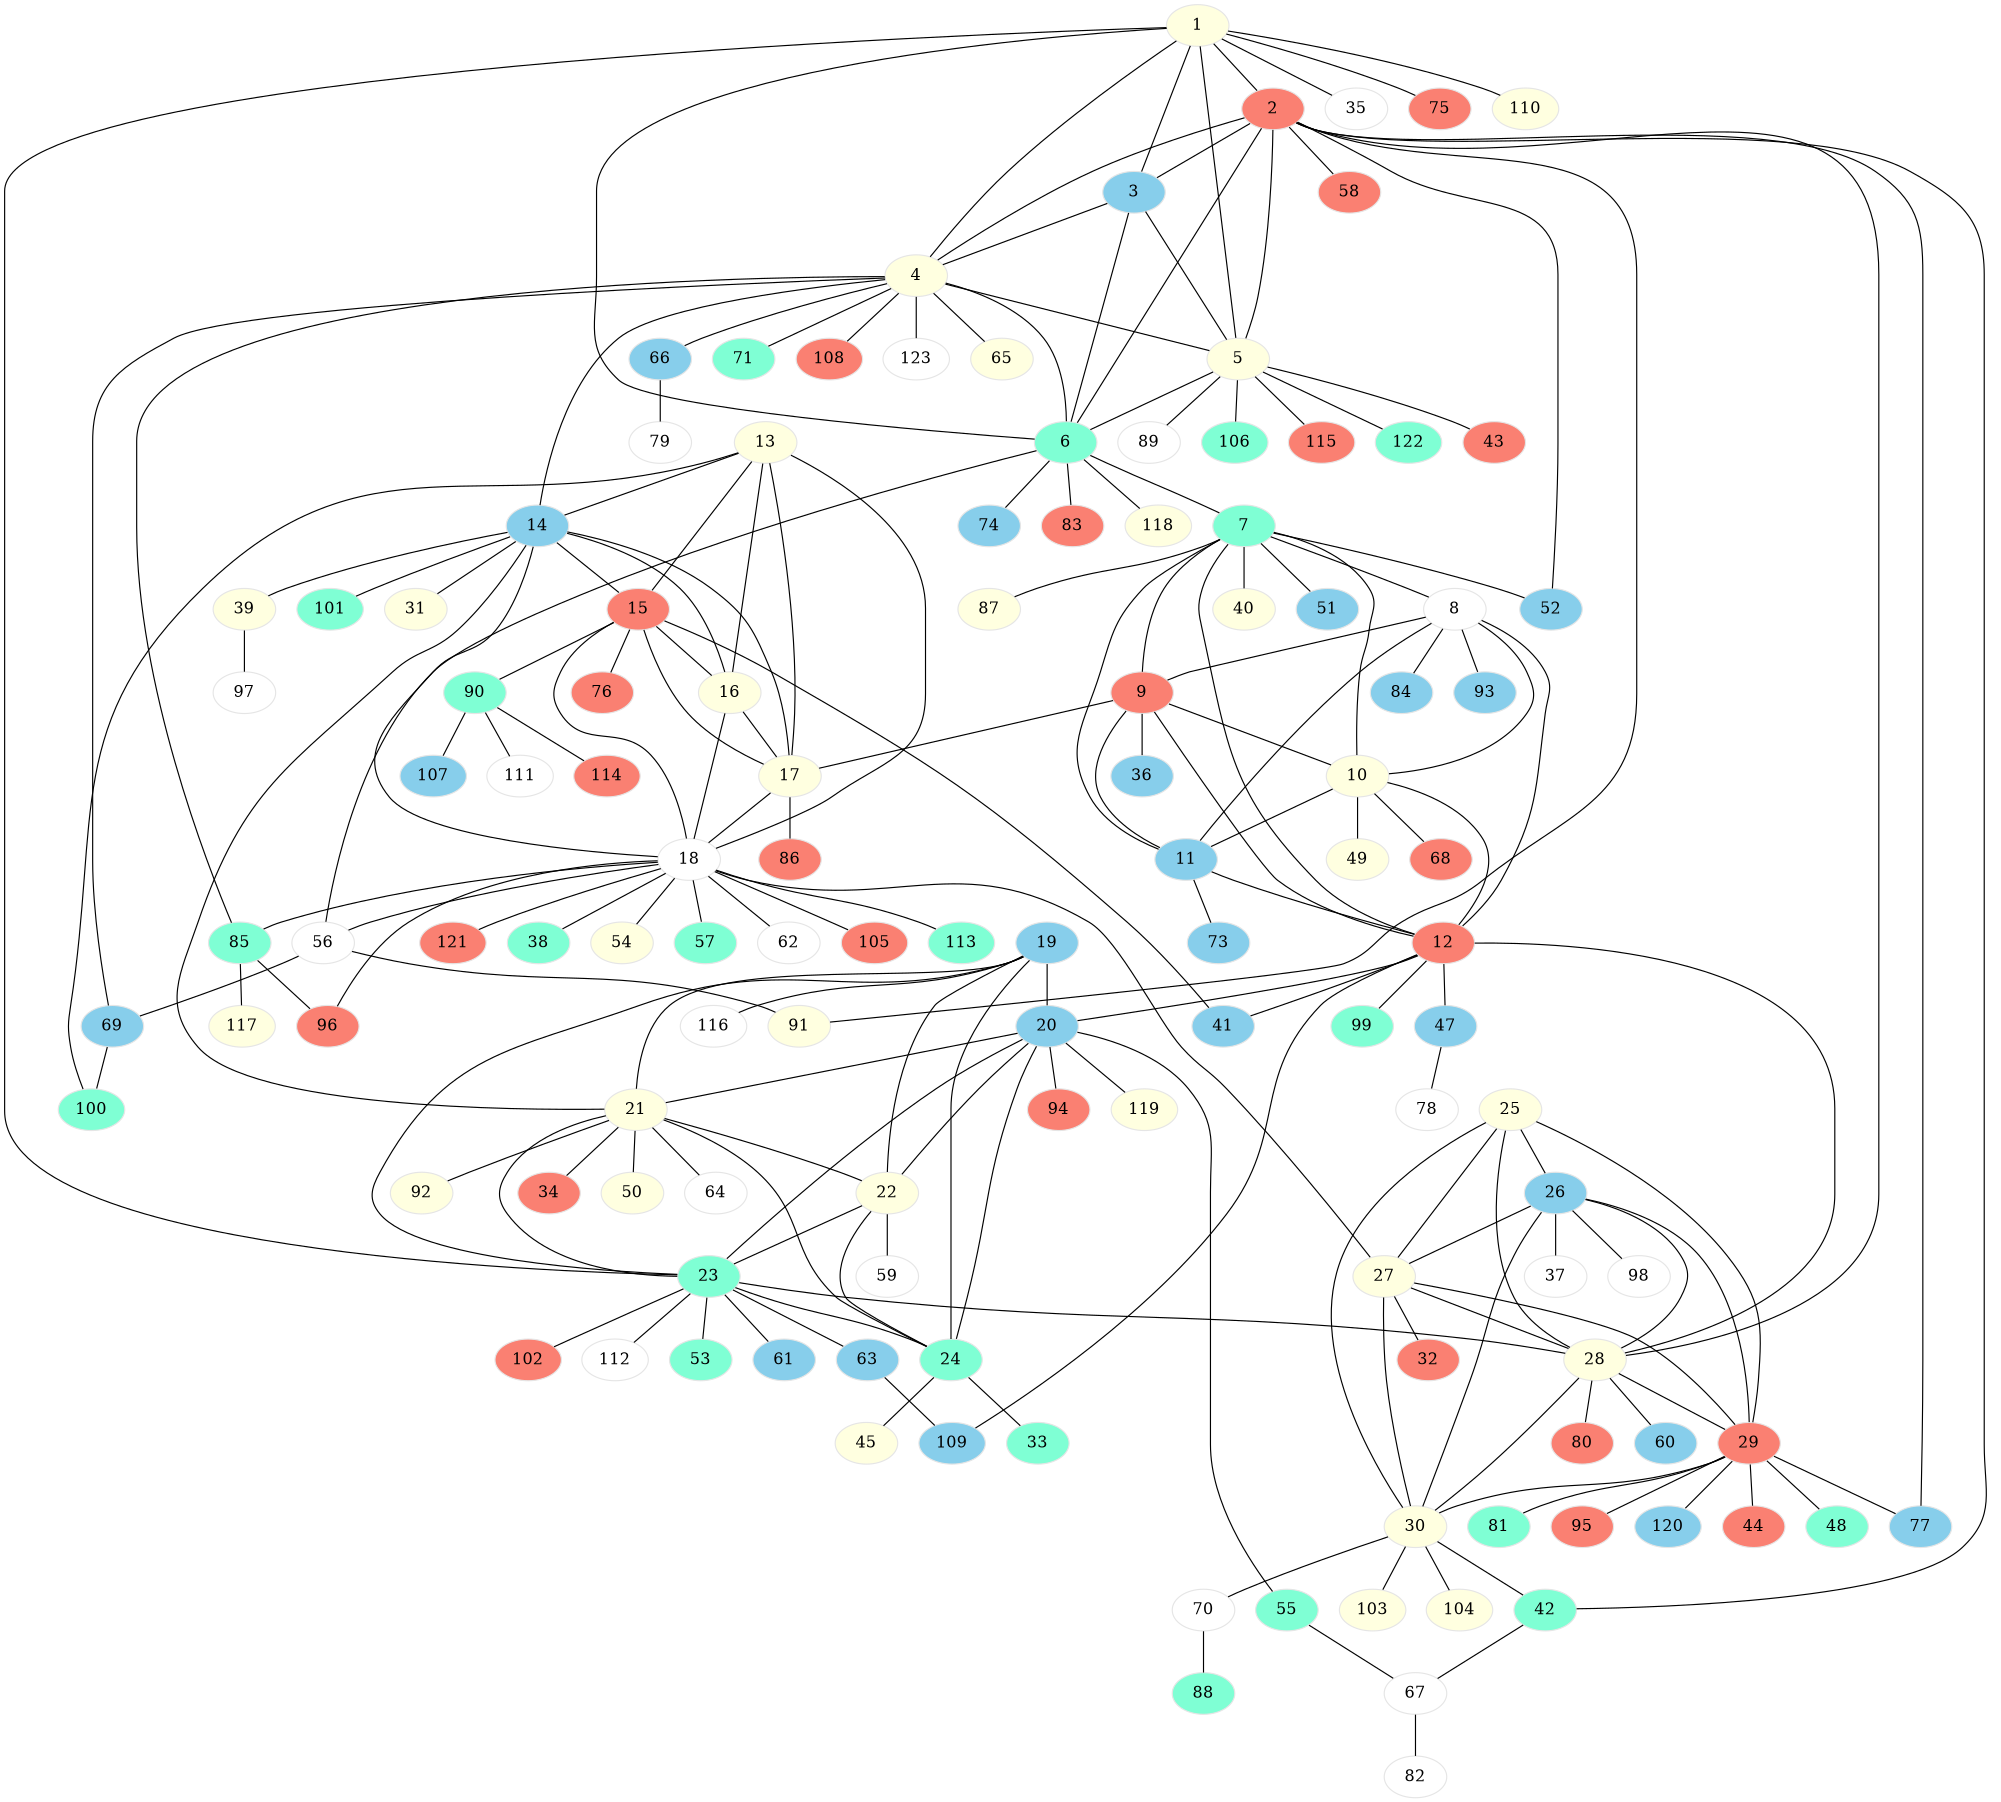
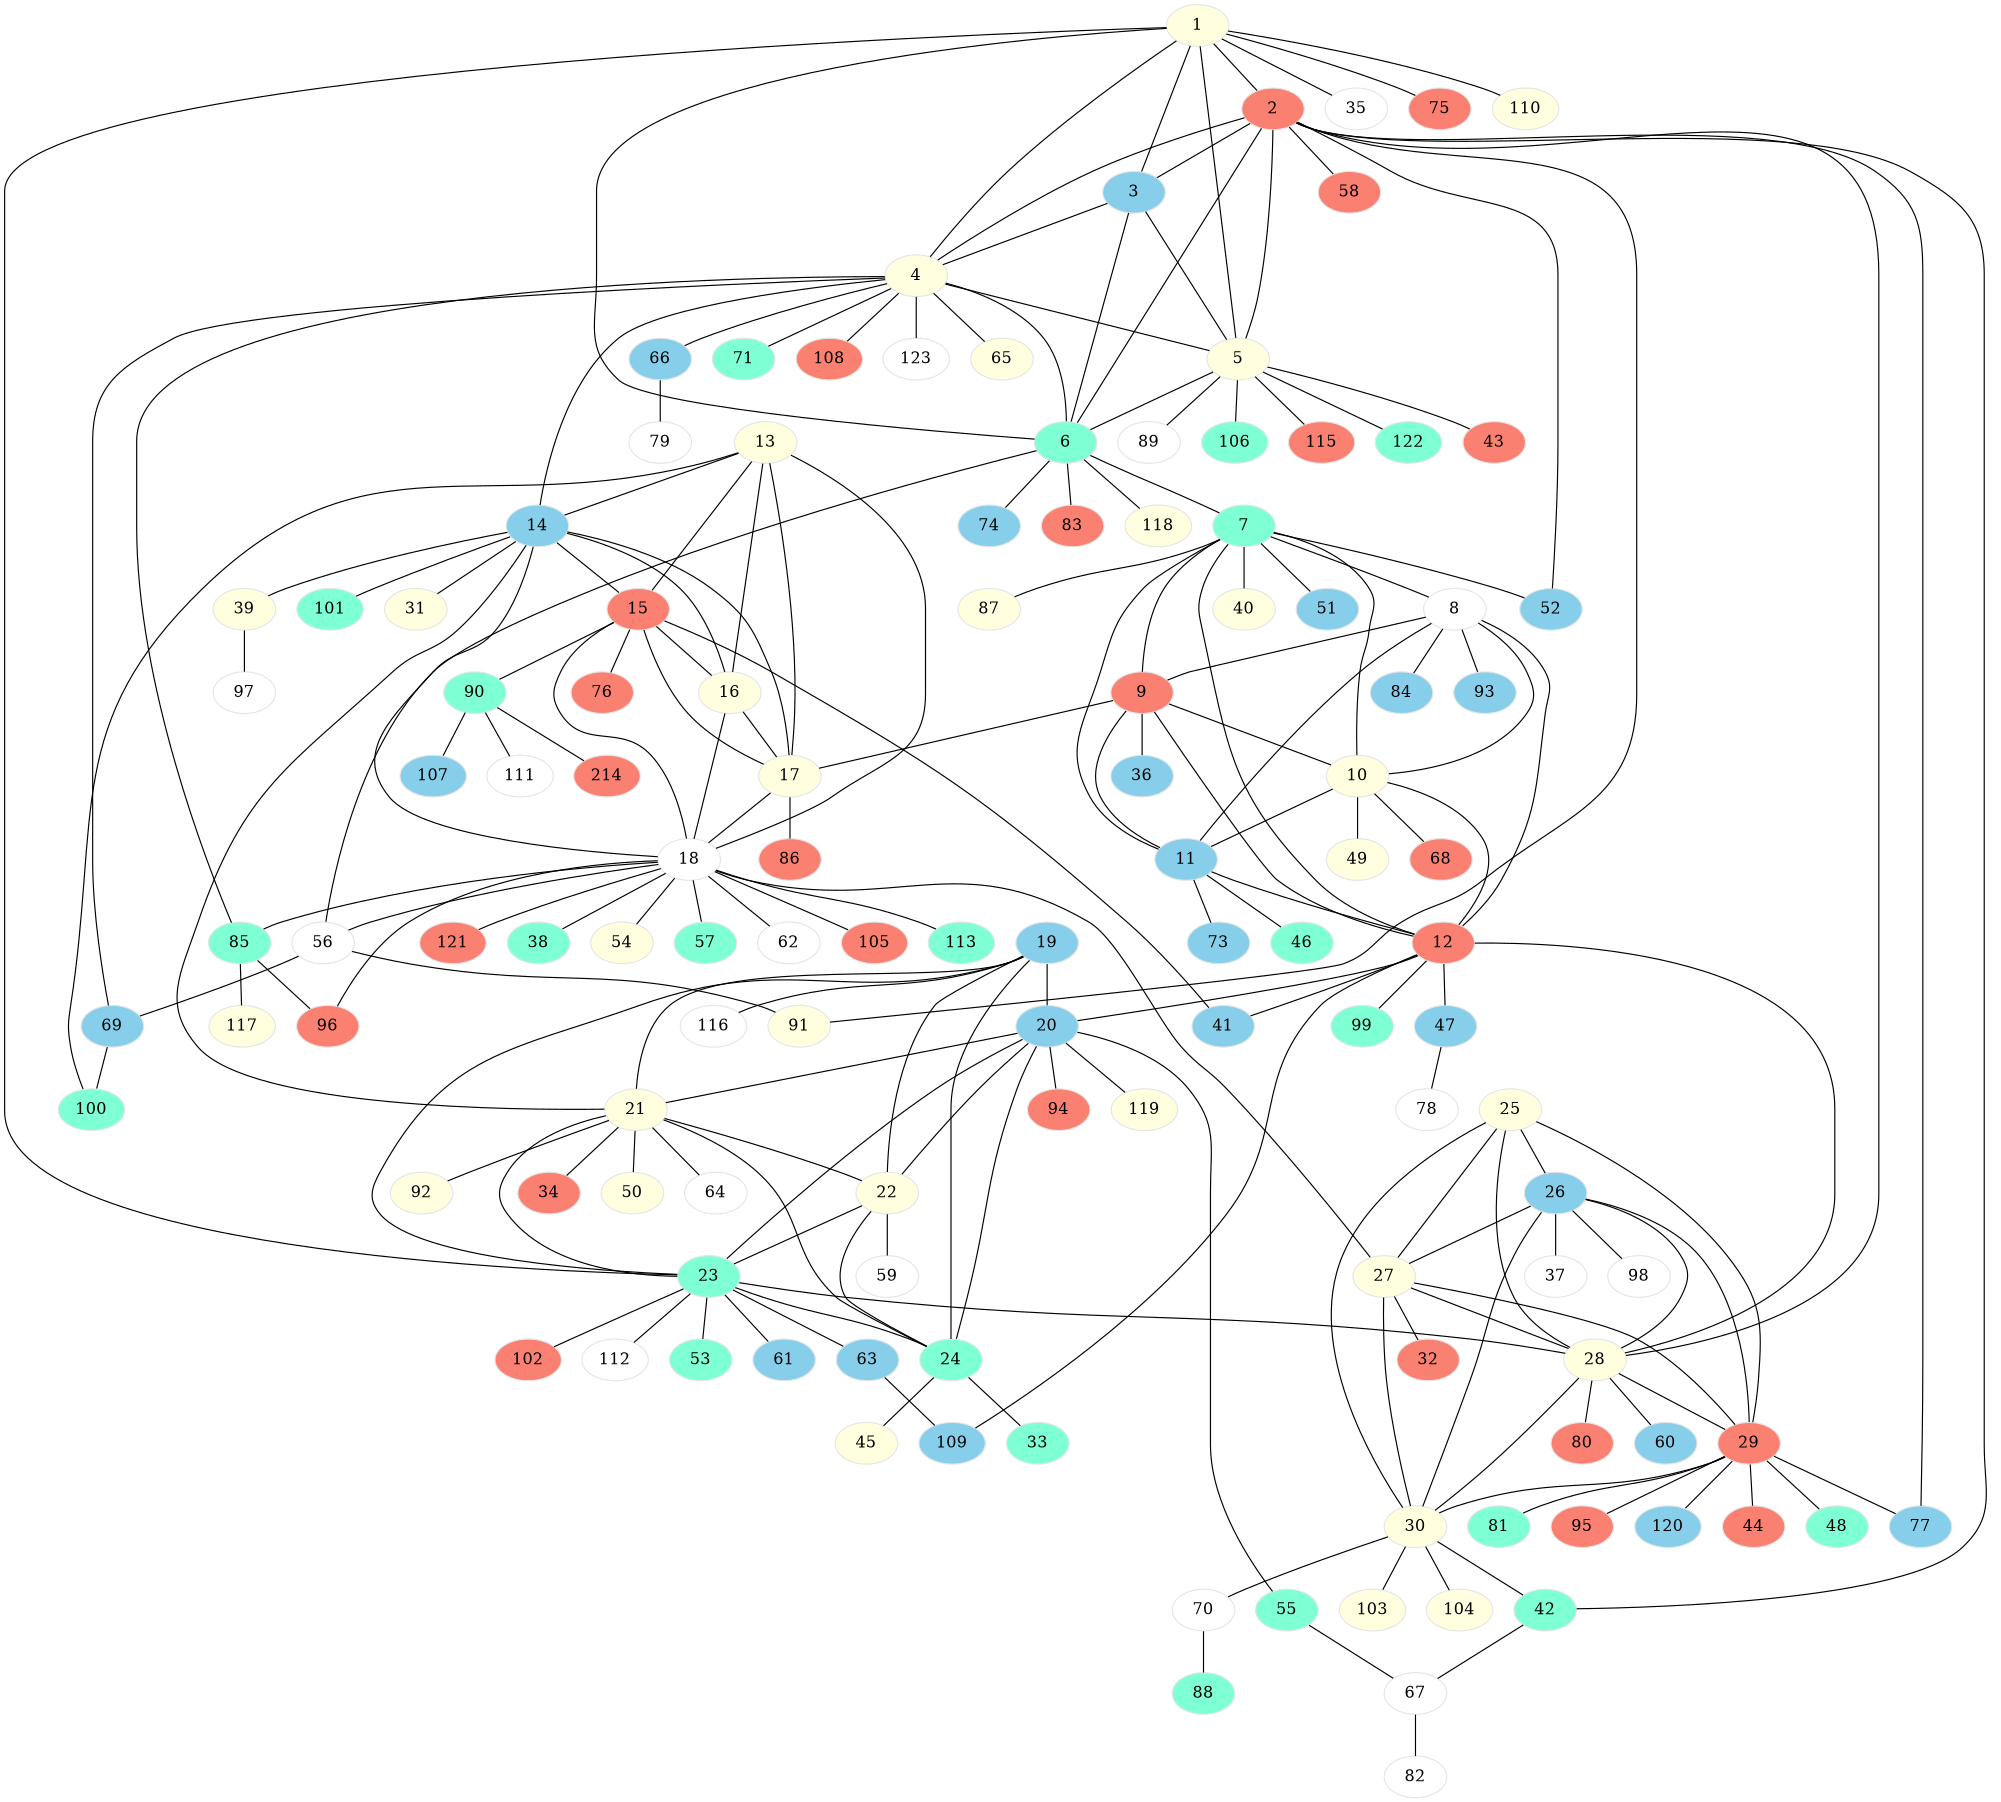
(607, 776) -> (607, 776)
none -> (1302, 943)
